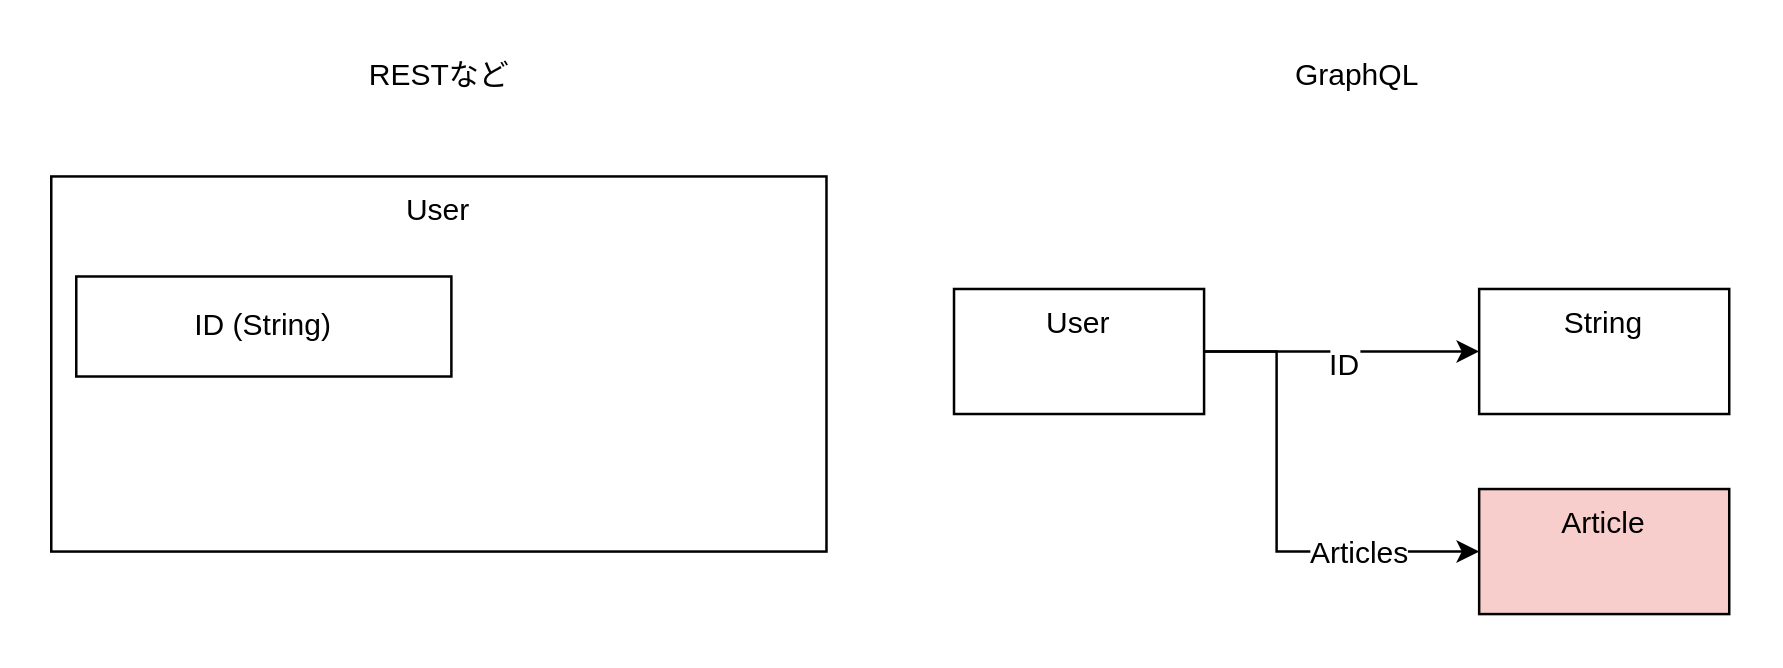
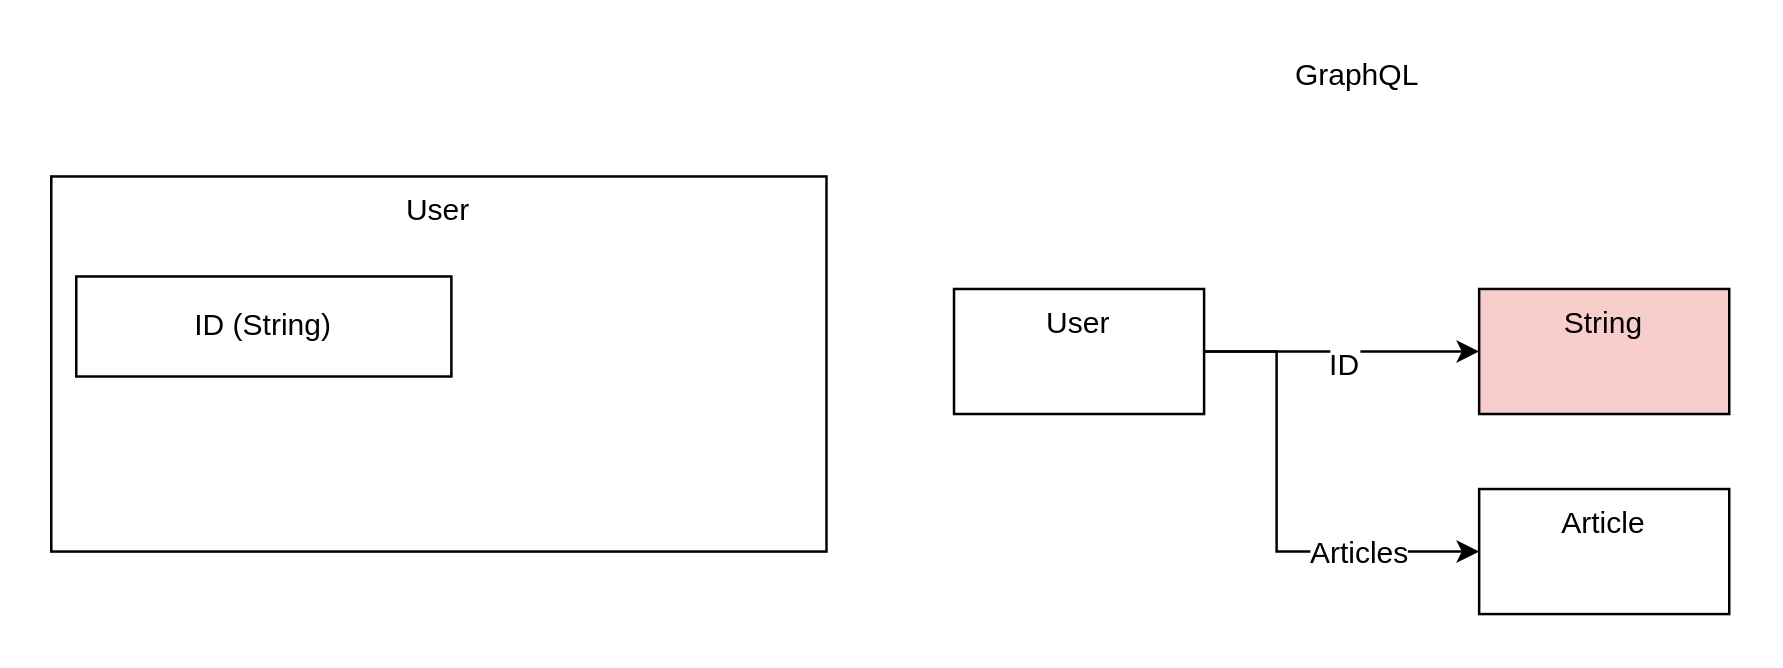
(439, 76) -> none
(1604, 351) -> (1604, 351)
(1604, 551) -> (1604, 551)
